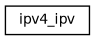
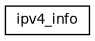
(47, 20) -> (47, 20)
